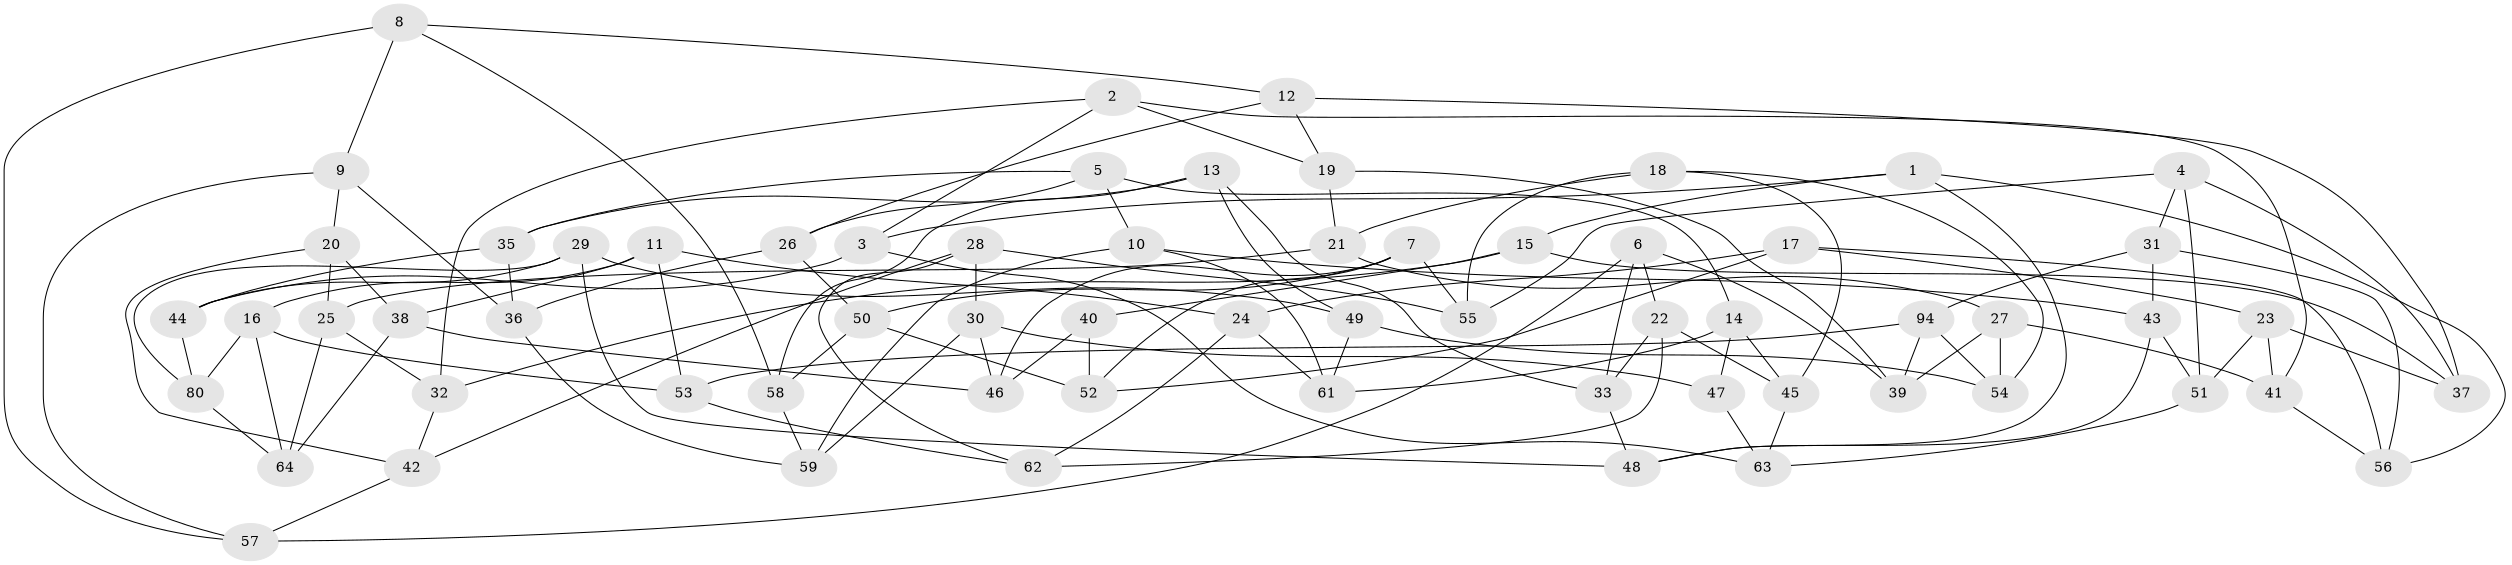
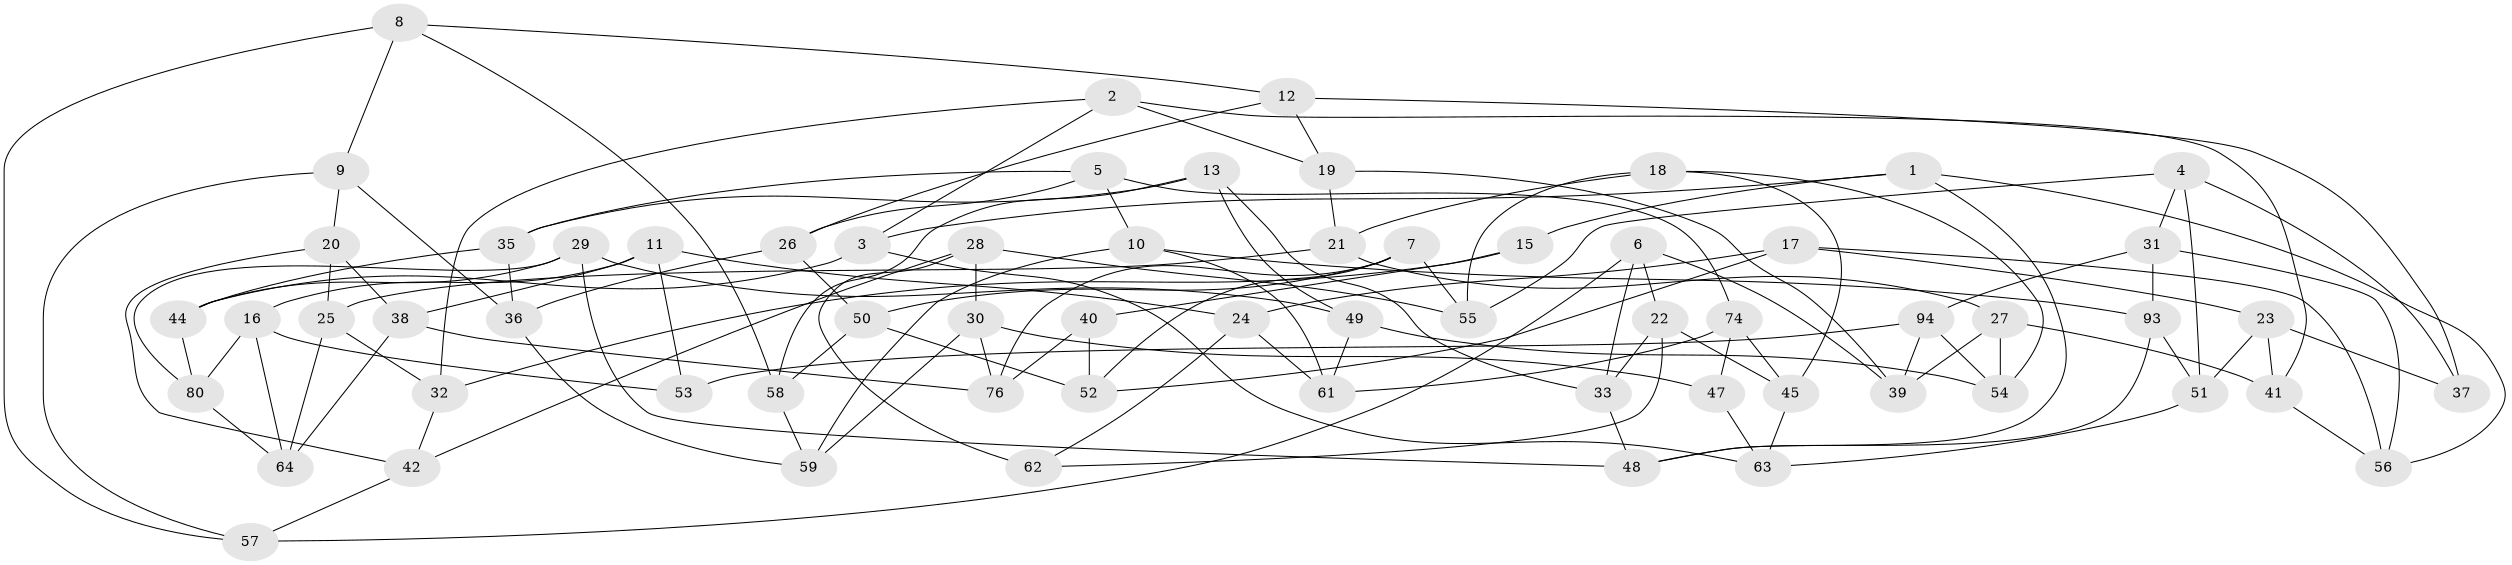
(1962, 274) -> none
(1734, 319) -> (1734, 319)
(2153, 319) -> (2153, 319)
(996, 394) -> (996, 394)
(901, 446) -> none
